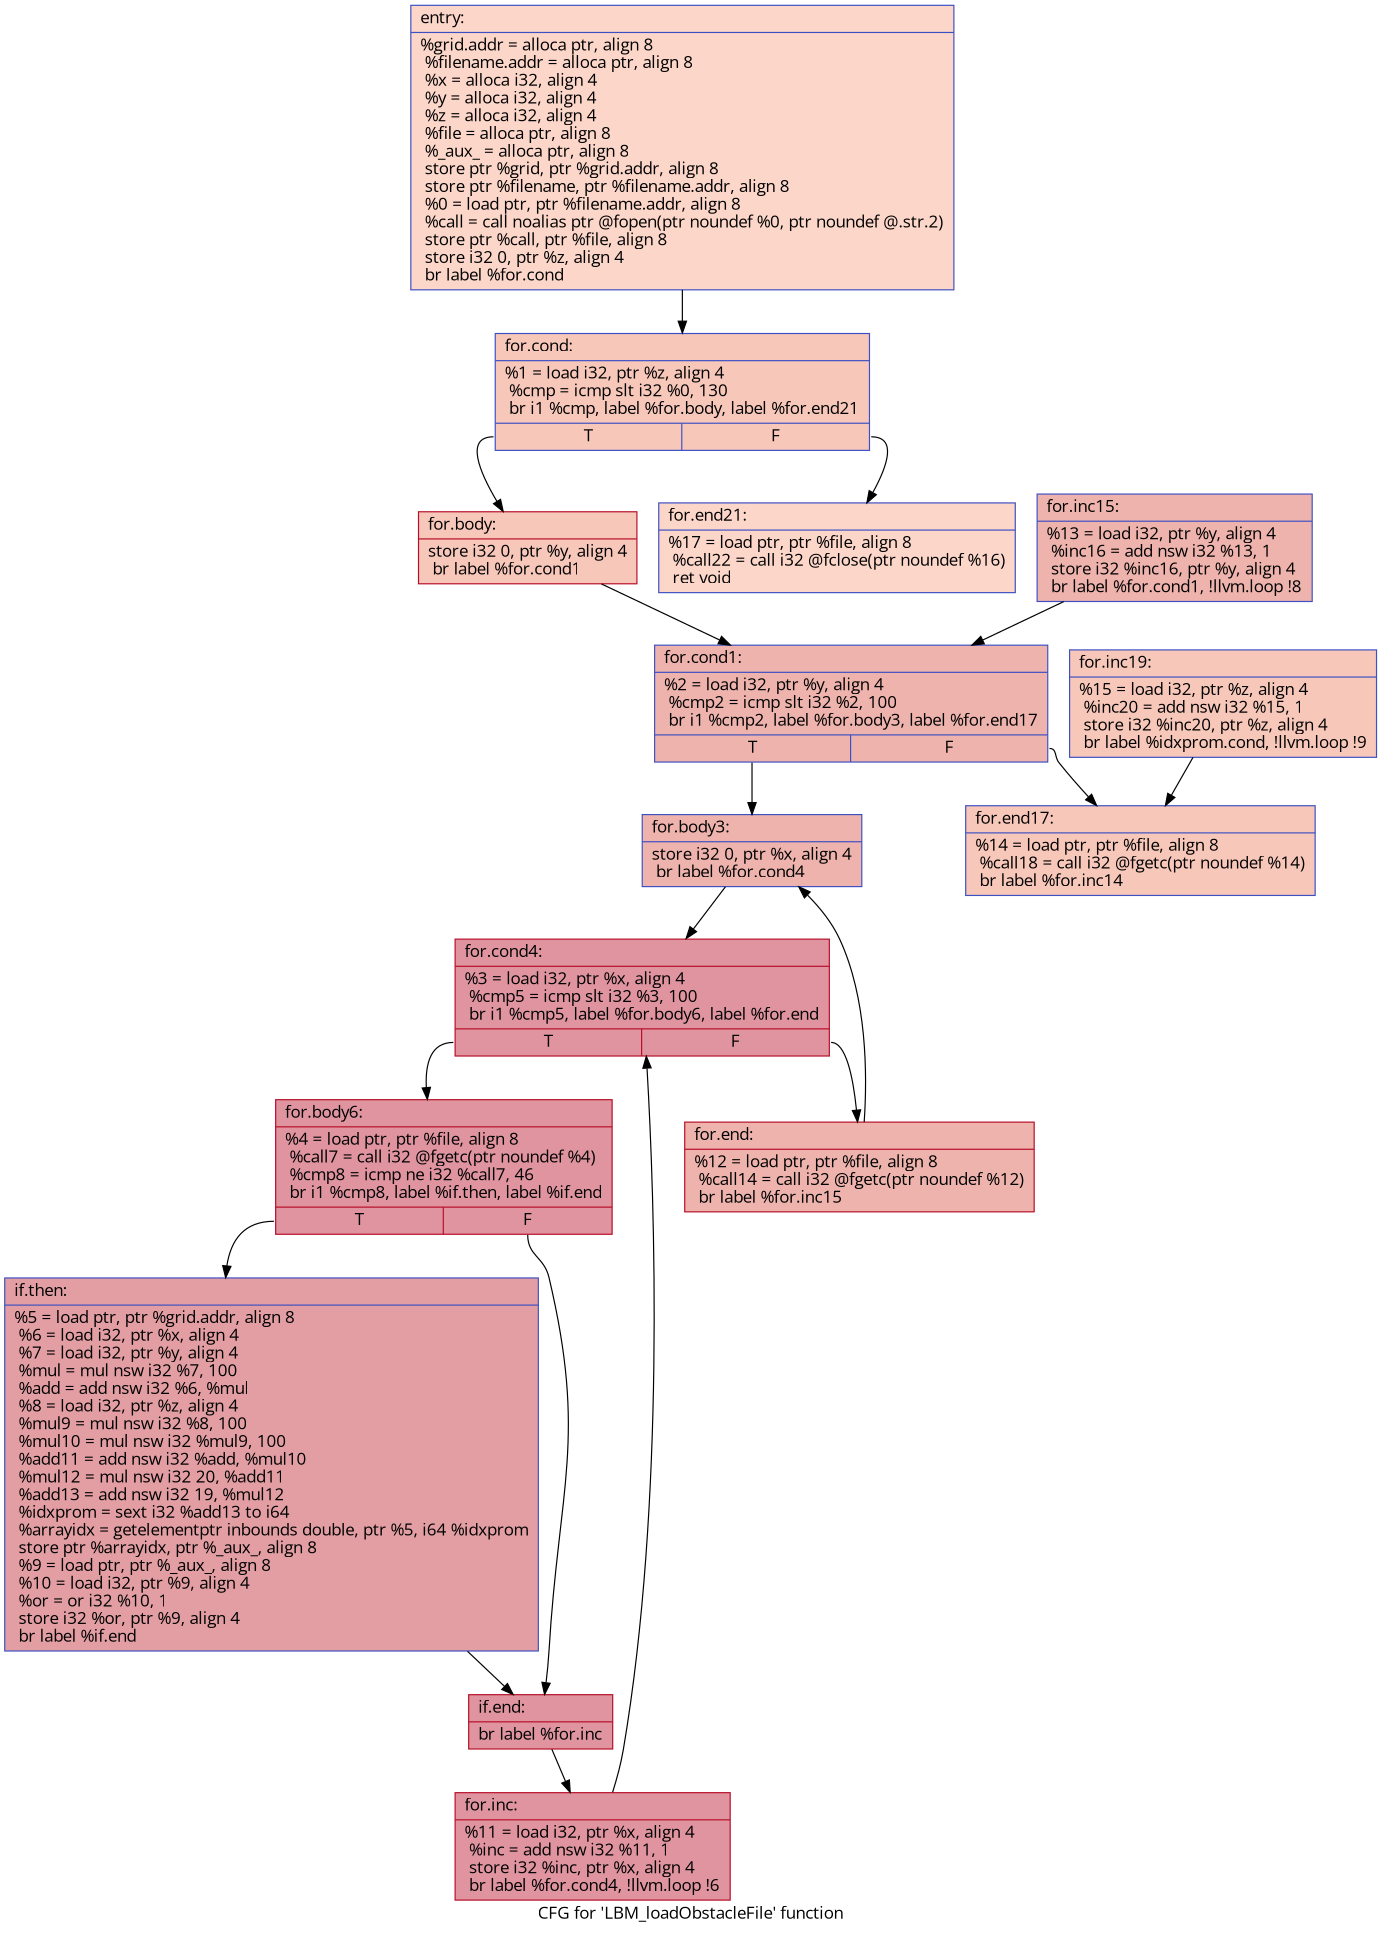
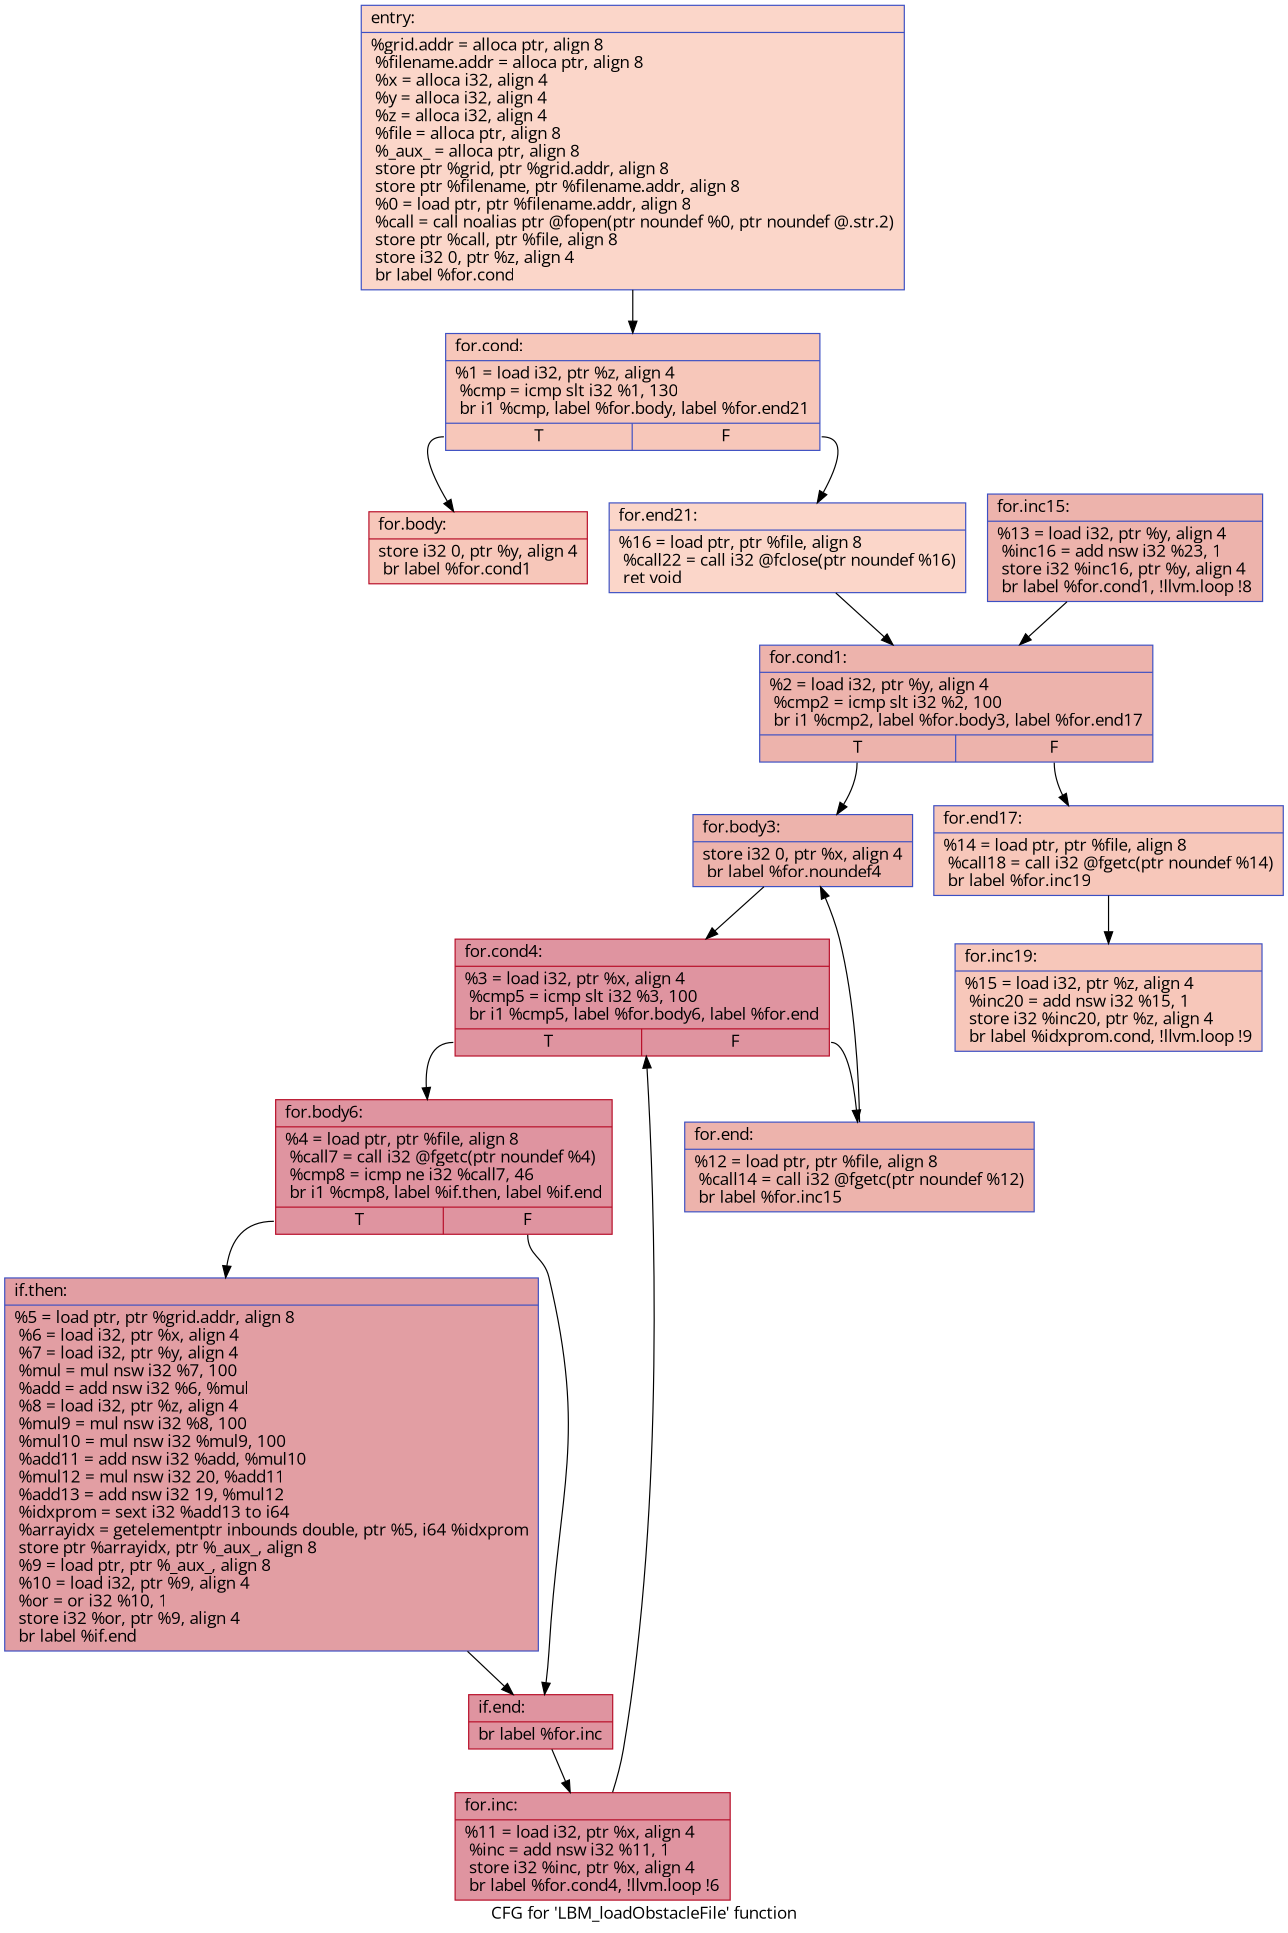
(617, 391) -> (567, 391)
(790, 543) -> (741, 543)
(1159, 552) -> (1110, 552)
(661, 612) -> (860, 615)
(1182, 776) -> (1109, 914)
(728, 872) -> (792, 872)
(1050, 881) -> (1018, 881)
(859, 1167) -> (859, 1167)
